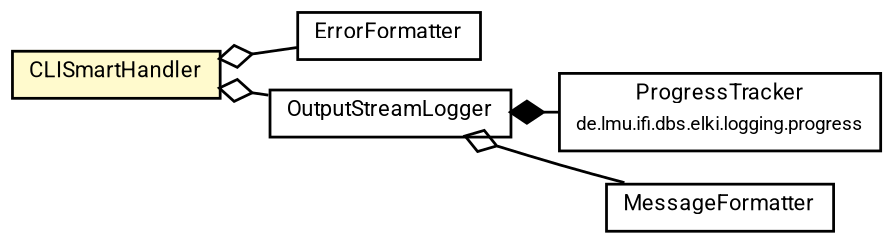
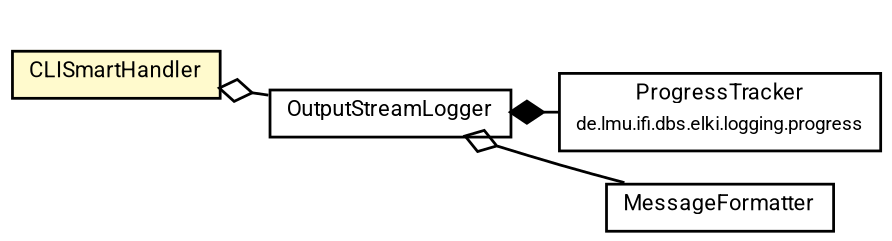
(389, 35) -> none
